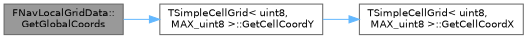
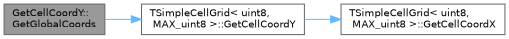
(64, 19) -> (54, 19)
